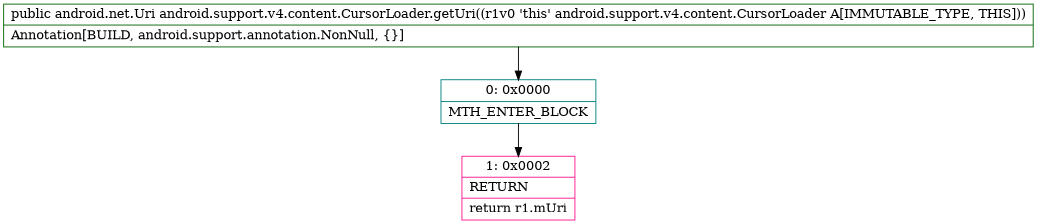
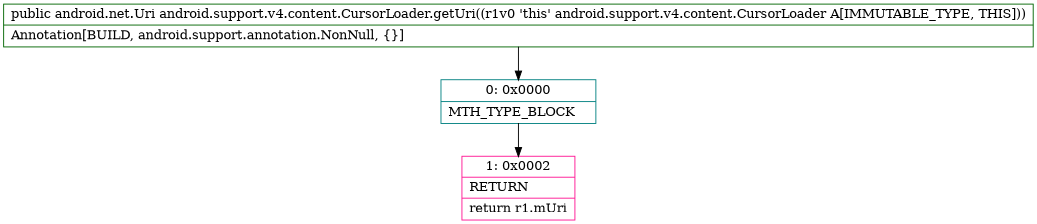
(518, 112) -> (512, 112)
